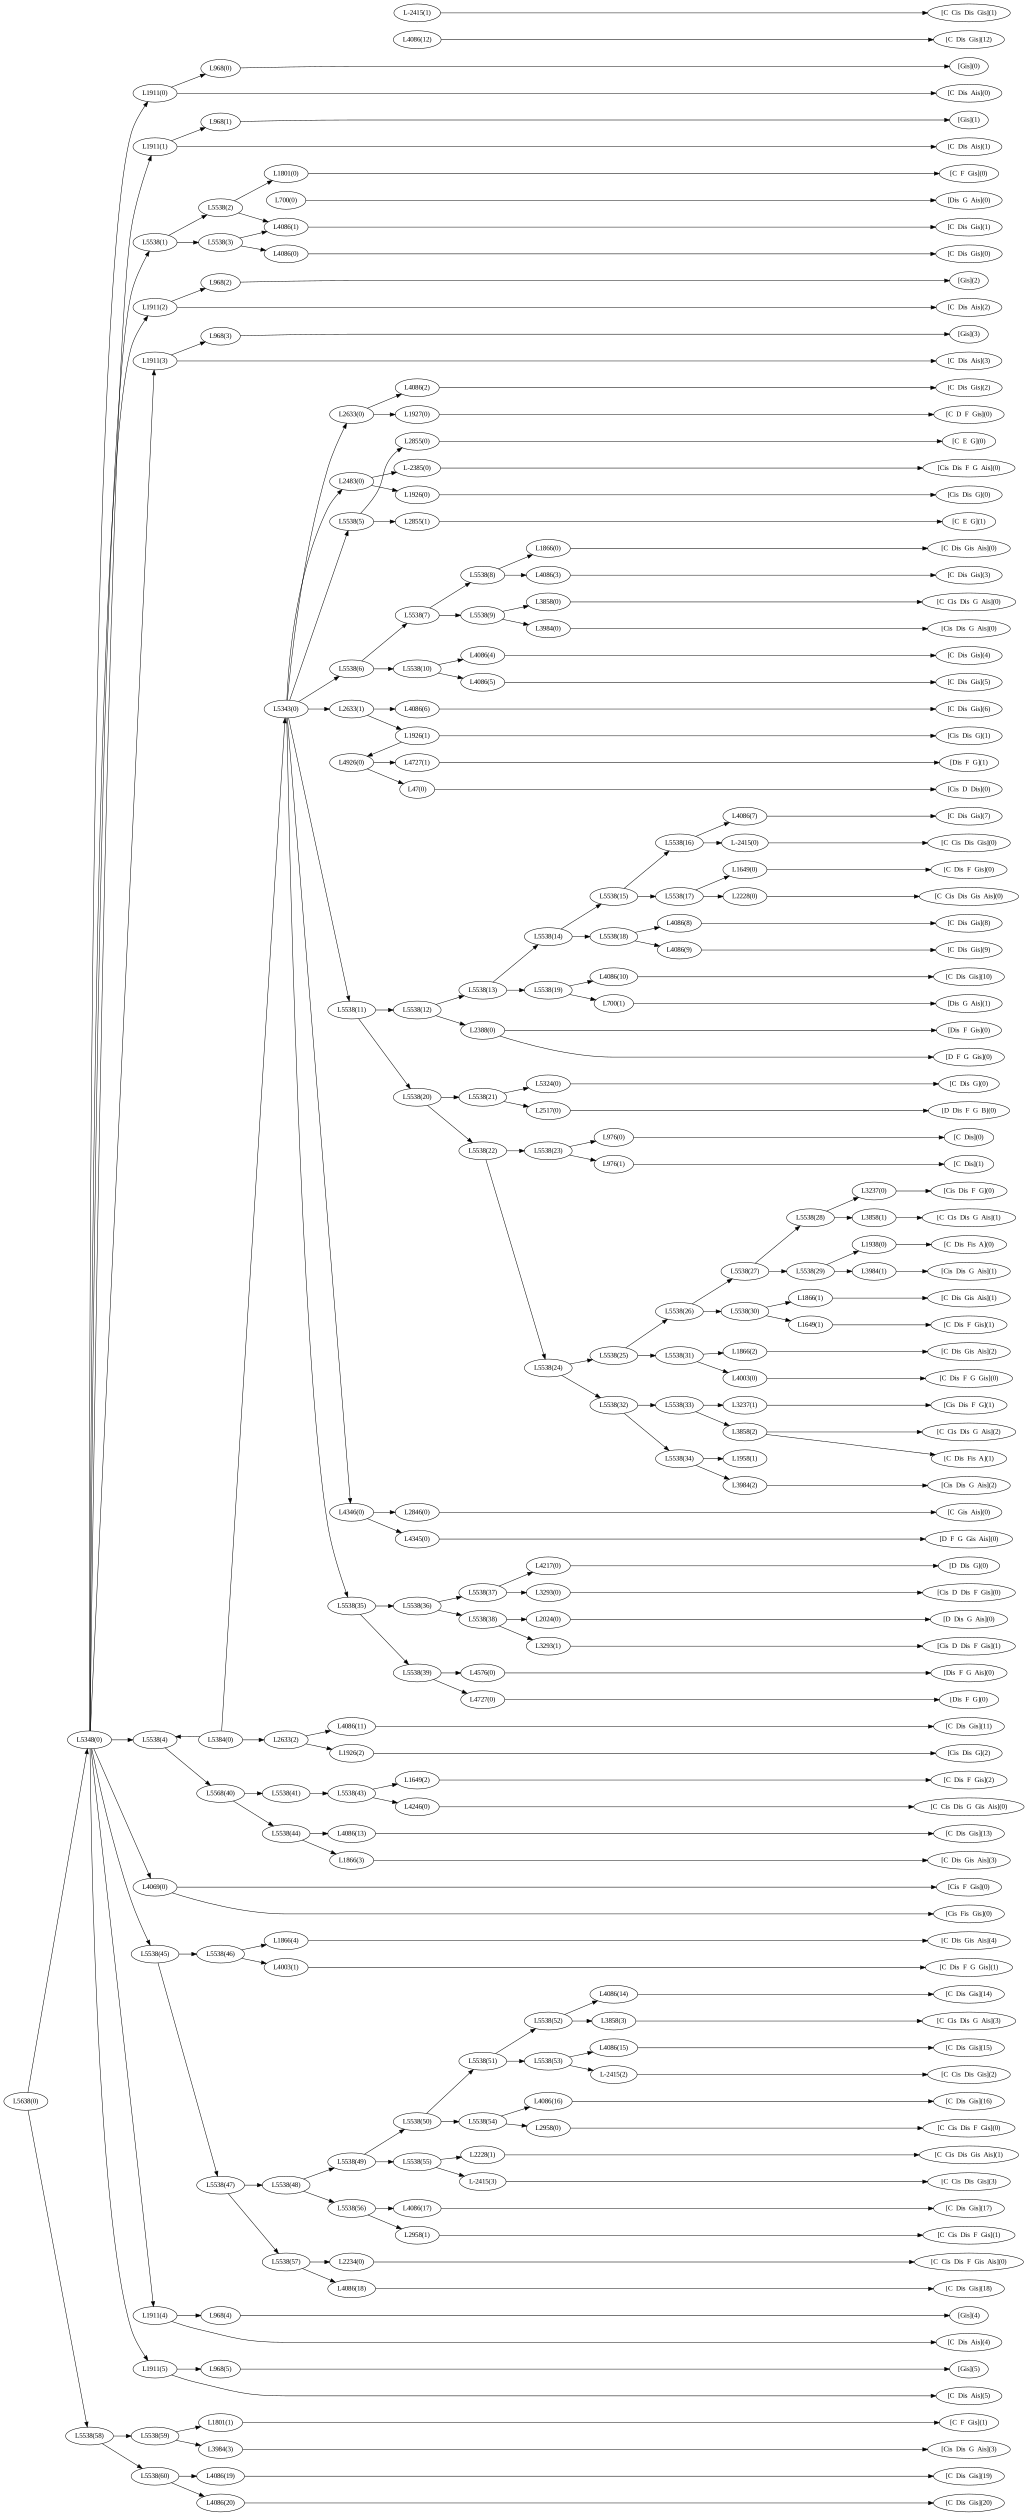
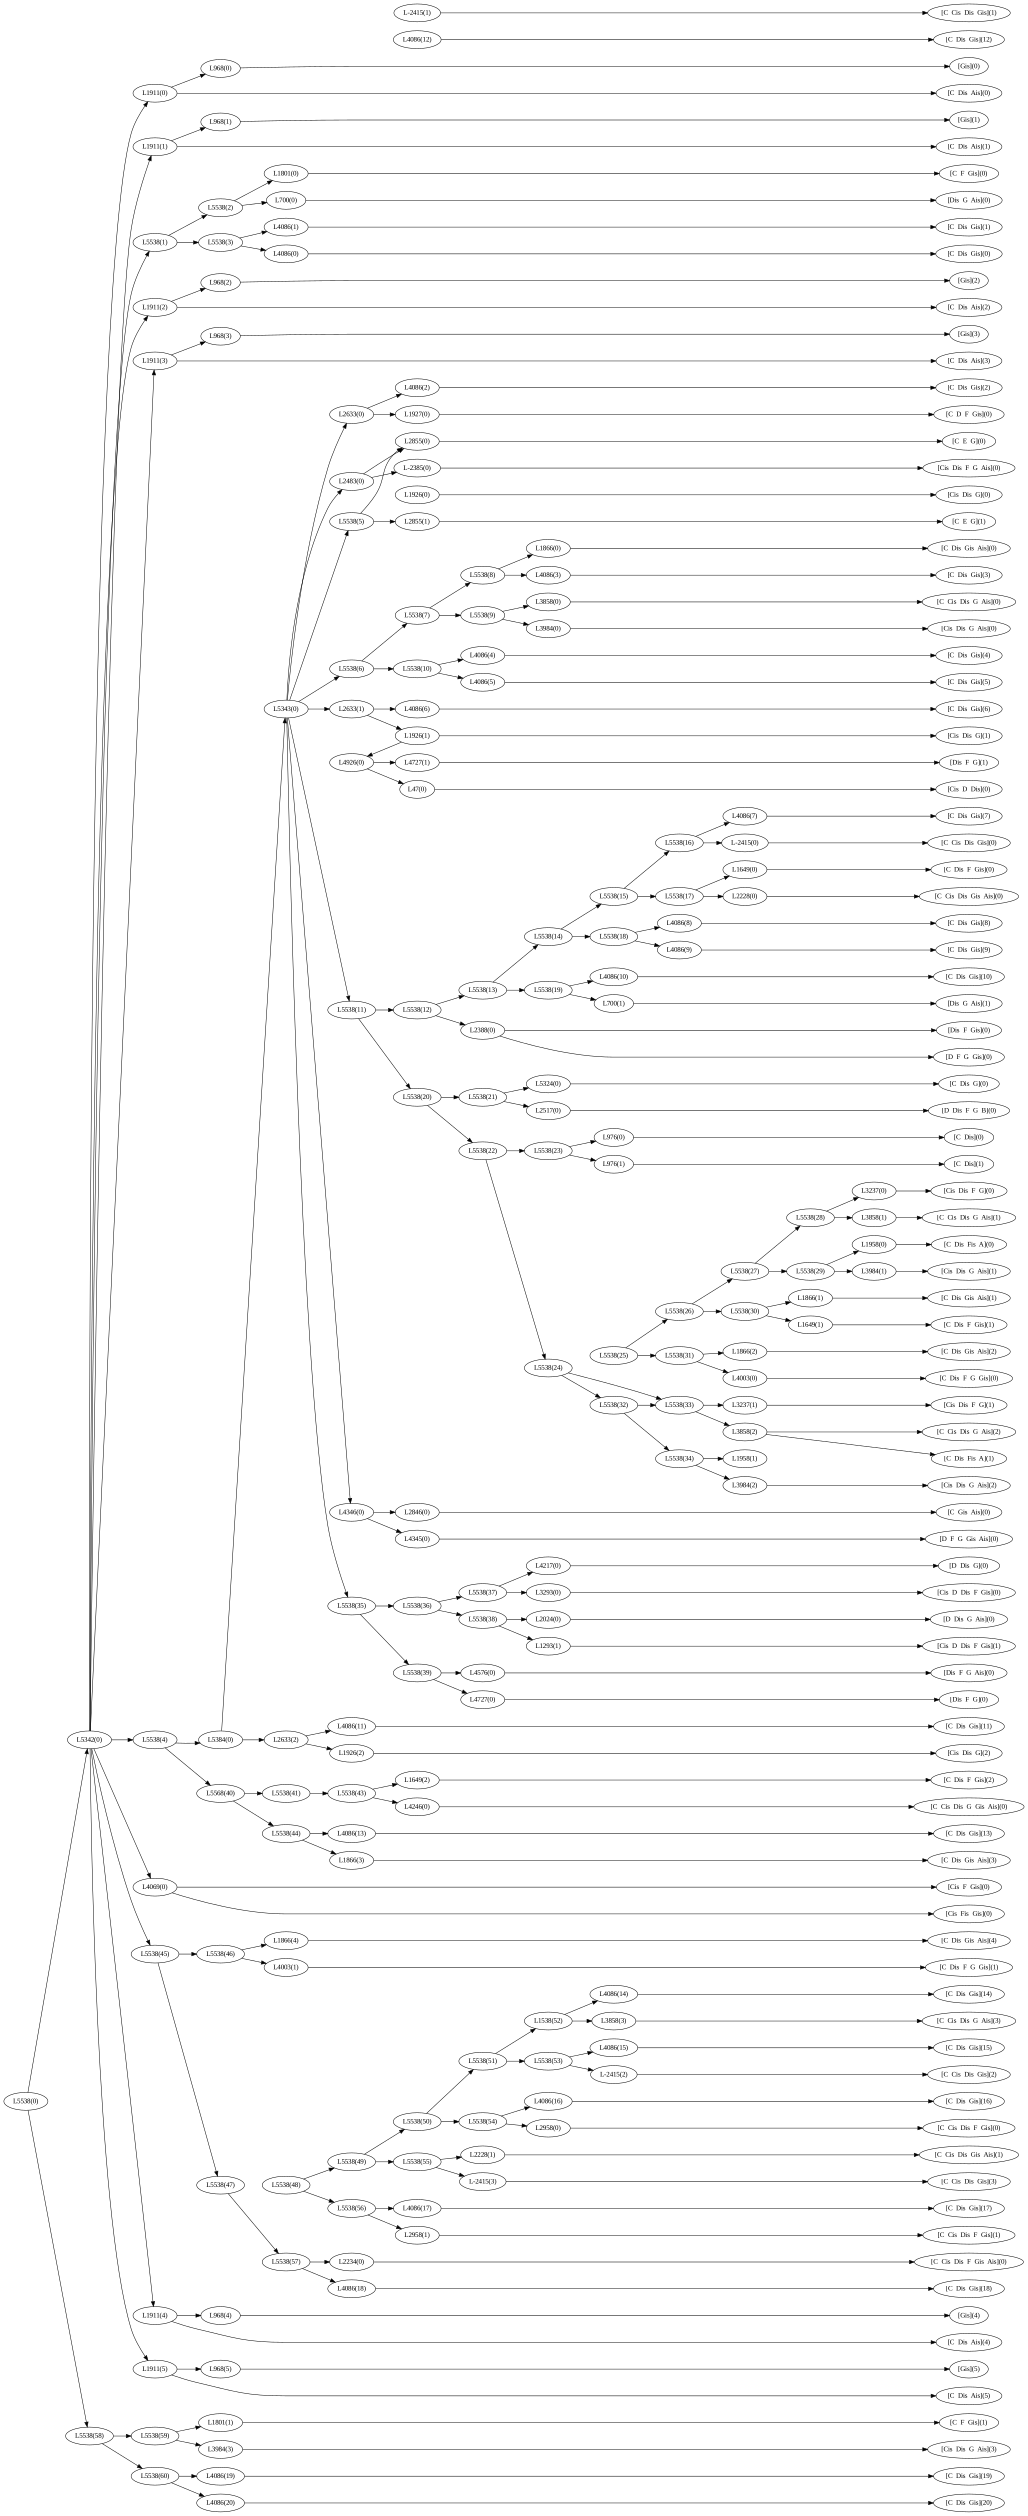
(251, 217) -> (252, 204)
(383, 488) -> (381, 462)
(874, 1245) -> (874, 1245)
(579, 1362) -> (613, 1385)
(548, 1646) -> (548, 1646)
(190, 1737) -> (185, 1743)
(89, 1740) -> (89, 1740)
(548, 2021) -> (548, 2021)
(26, 2101) -> (26, 2101)
(251, 2185) -> none
